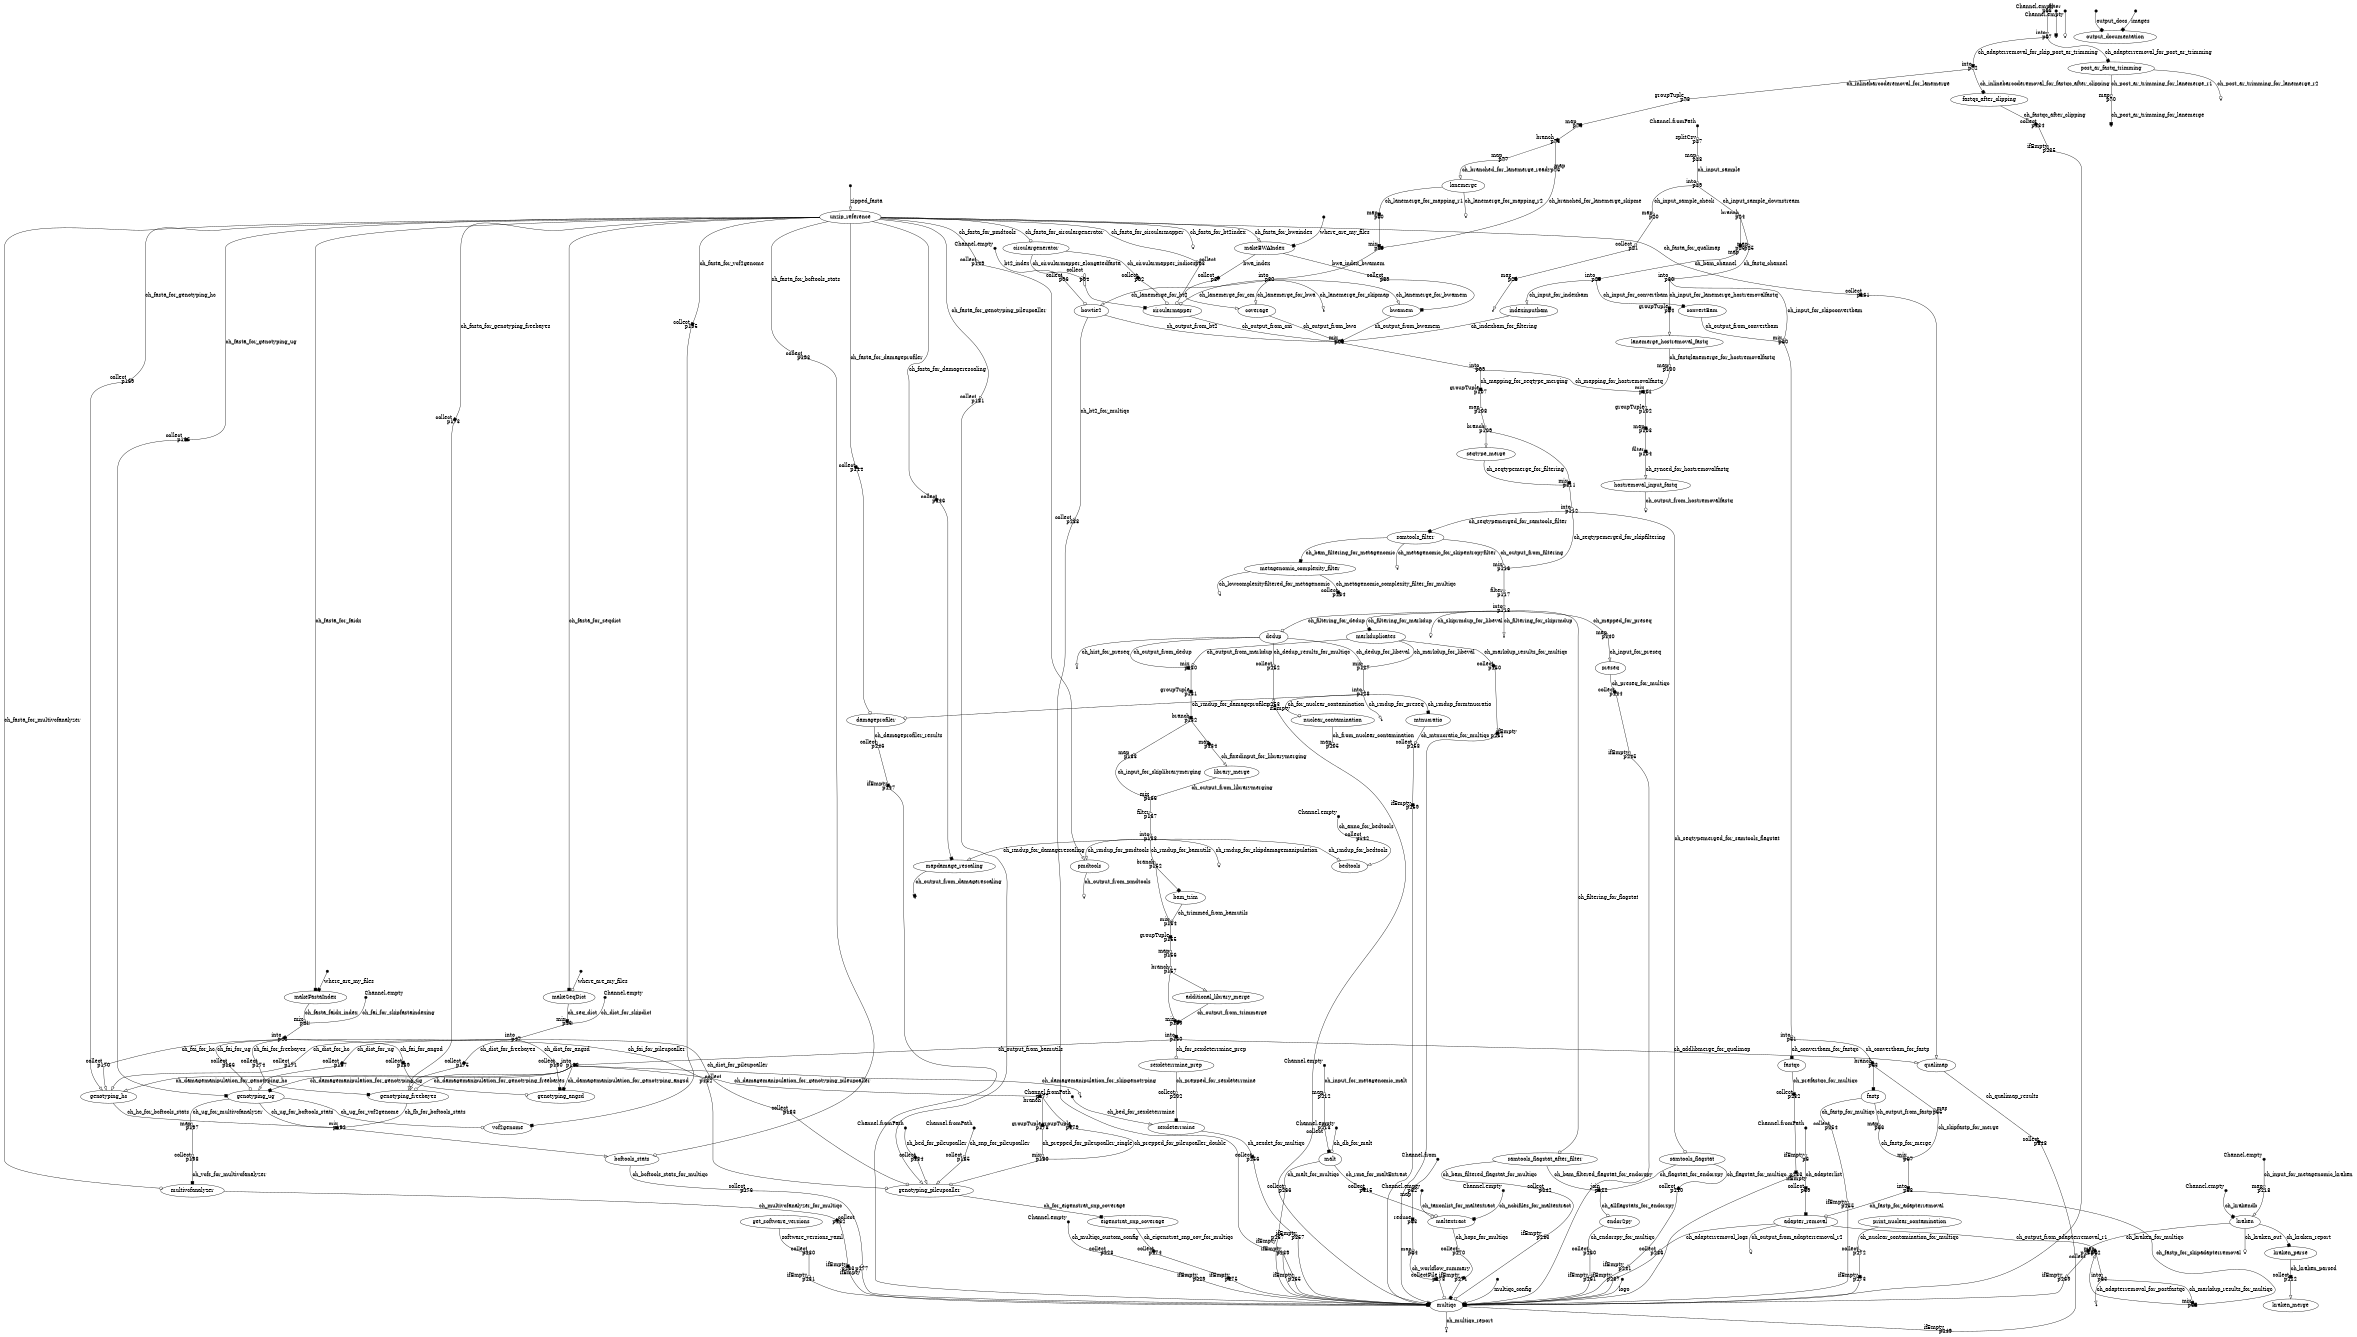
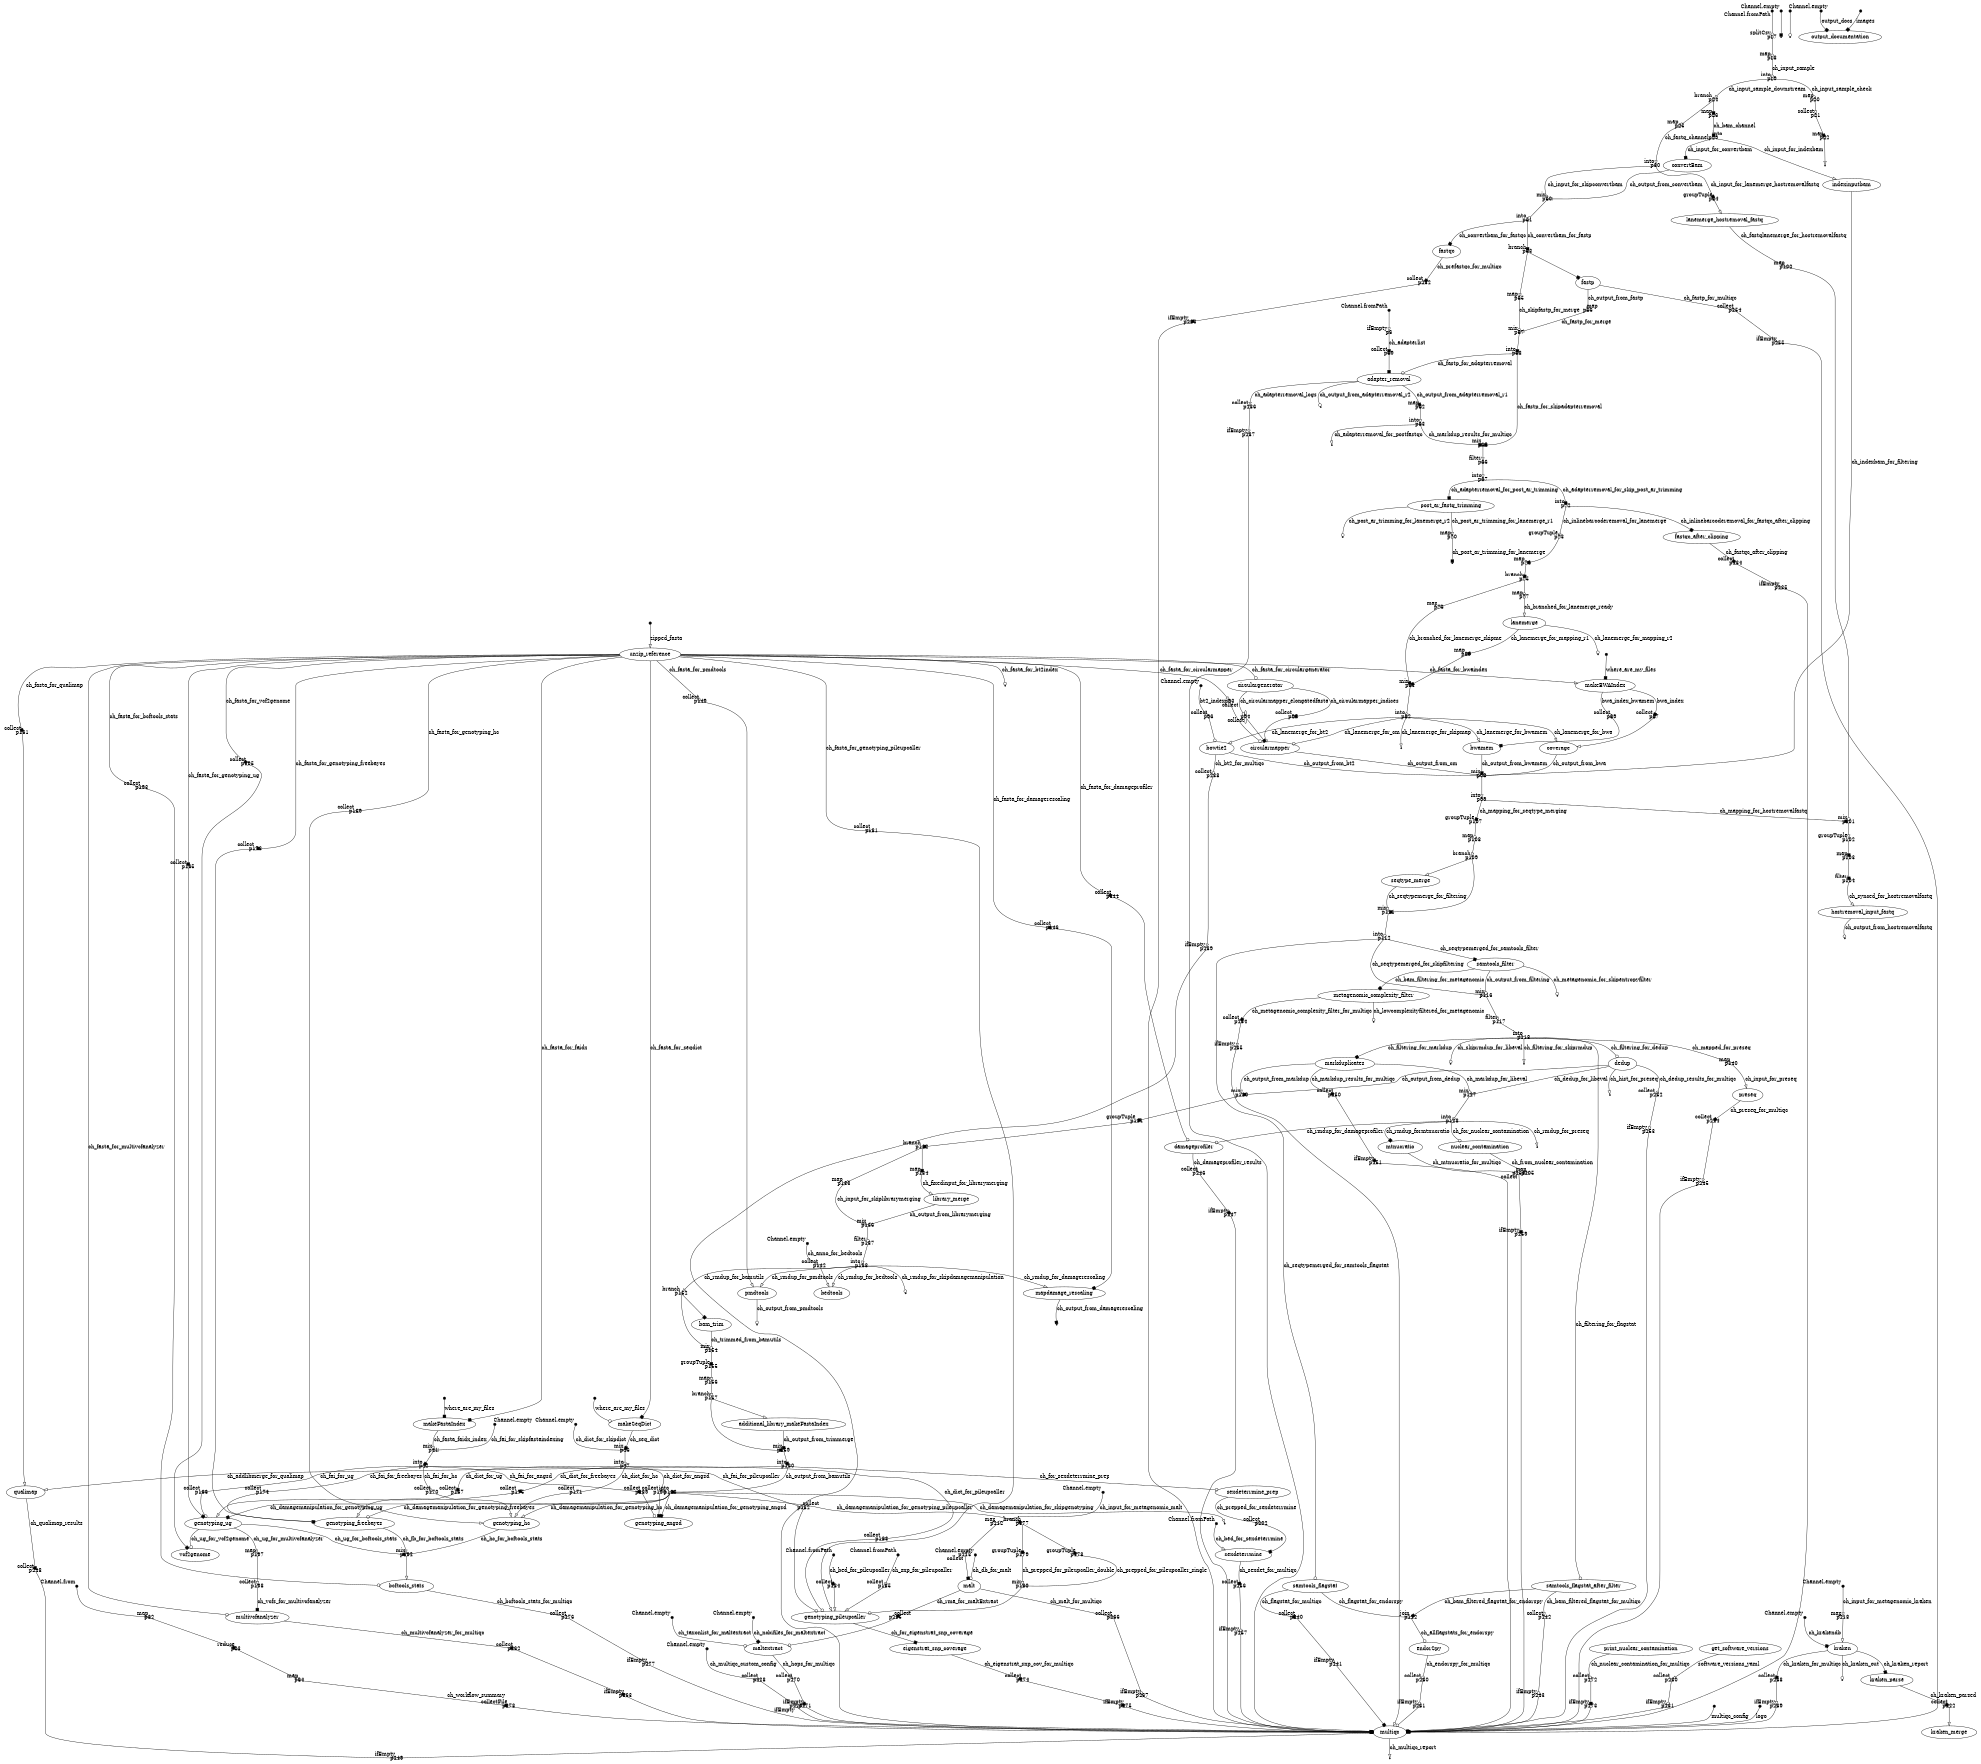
(1218, 997) -> (784, 1424)
(1288, 1265) -> (1239, 1033)
(2124, 1300) -> (1483, 452)
